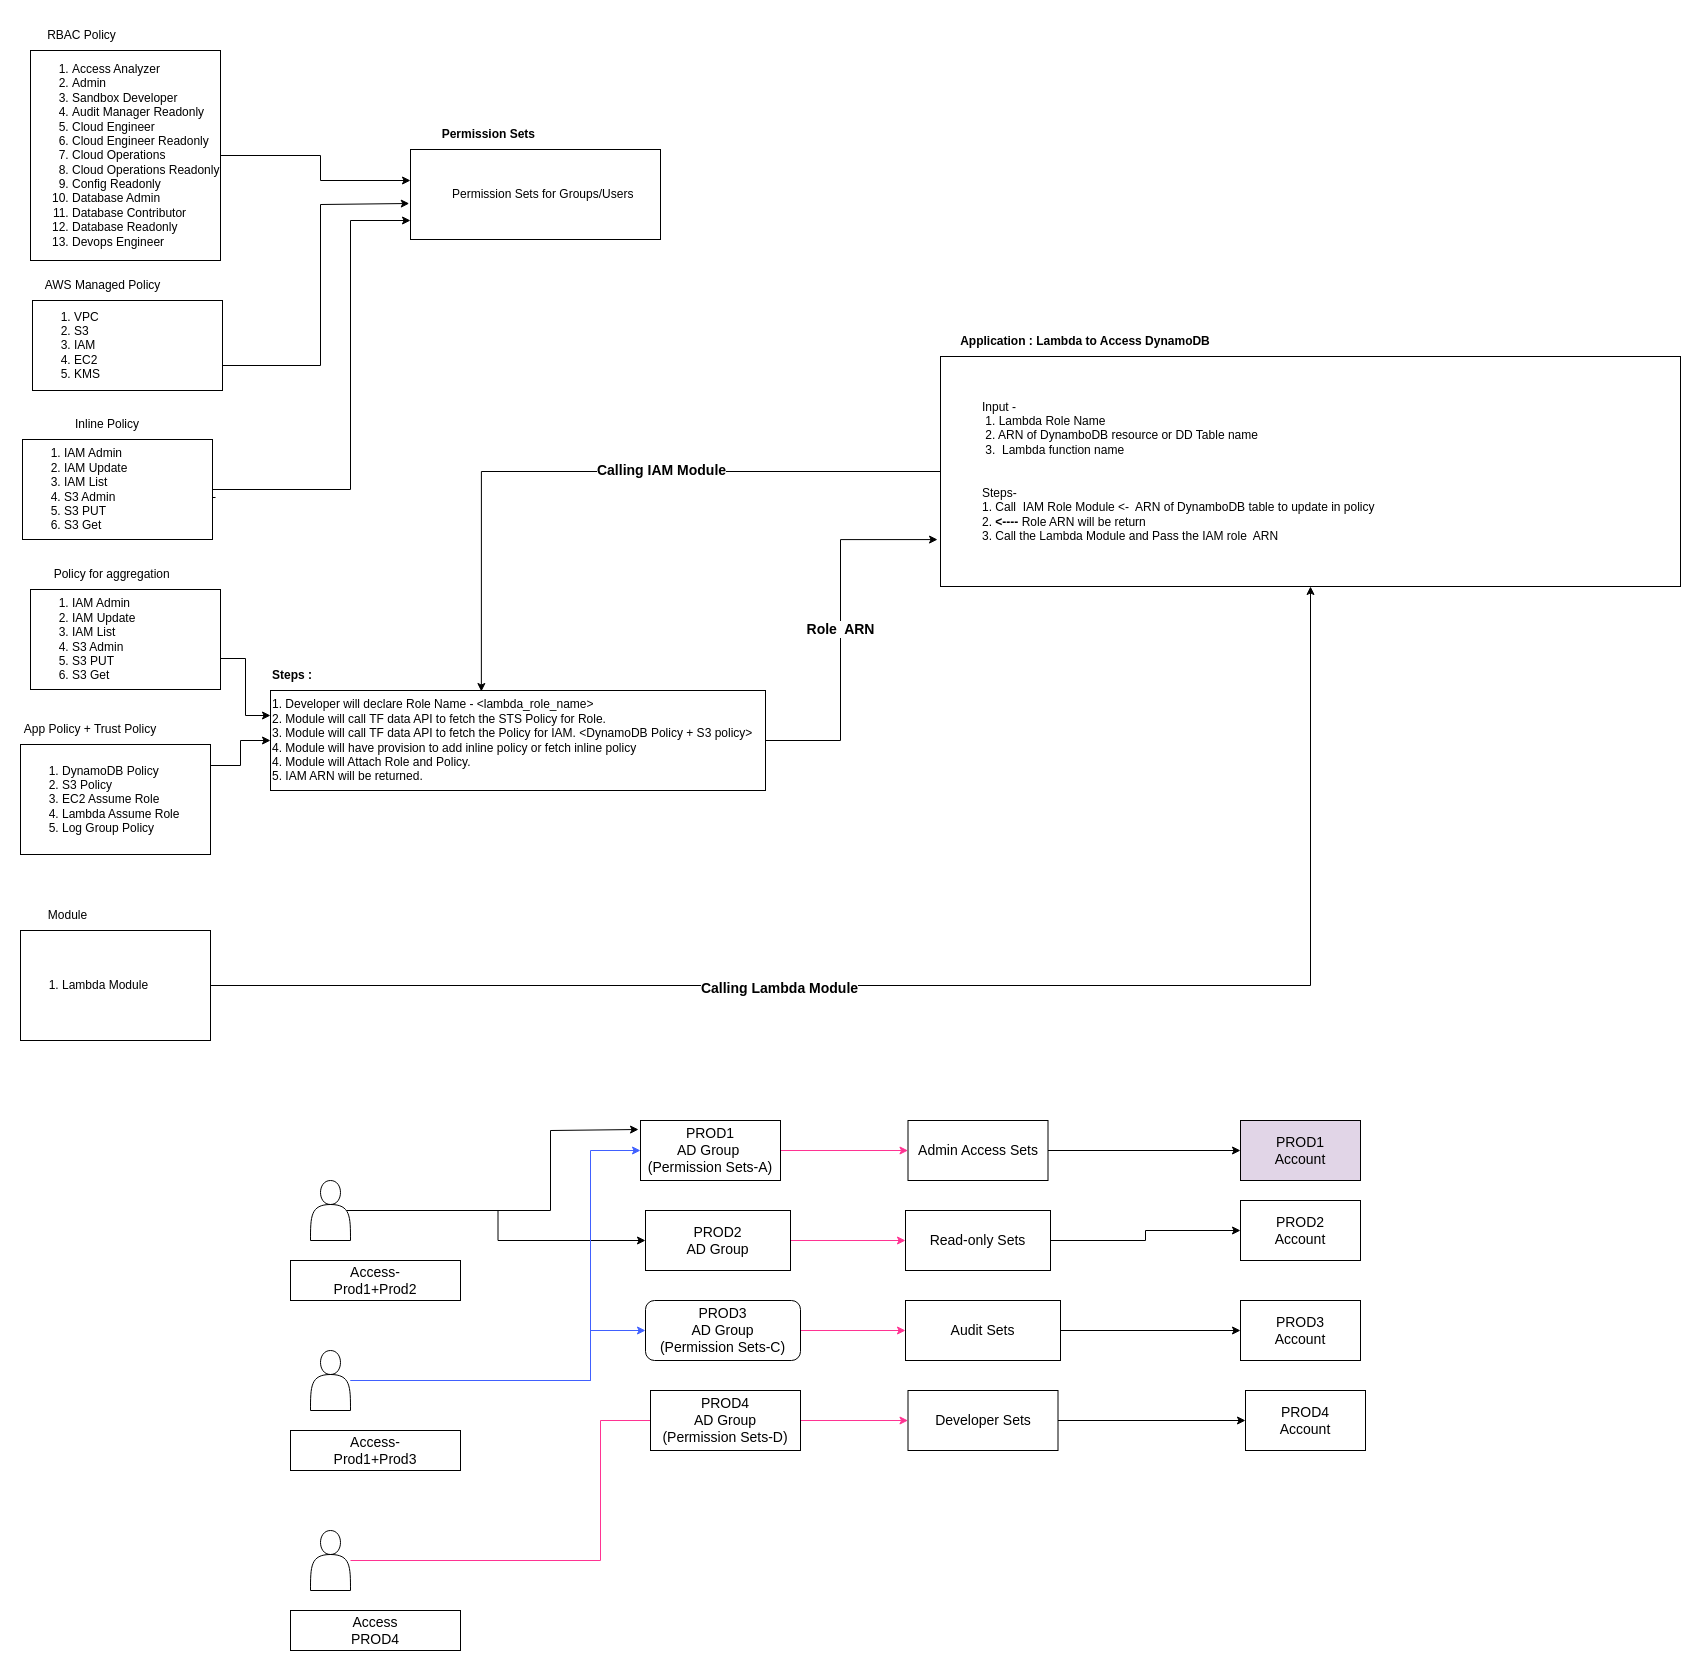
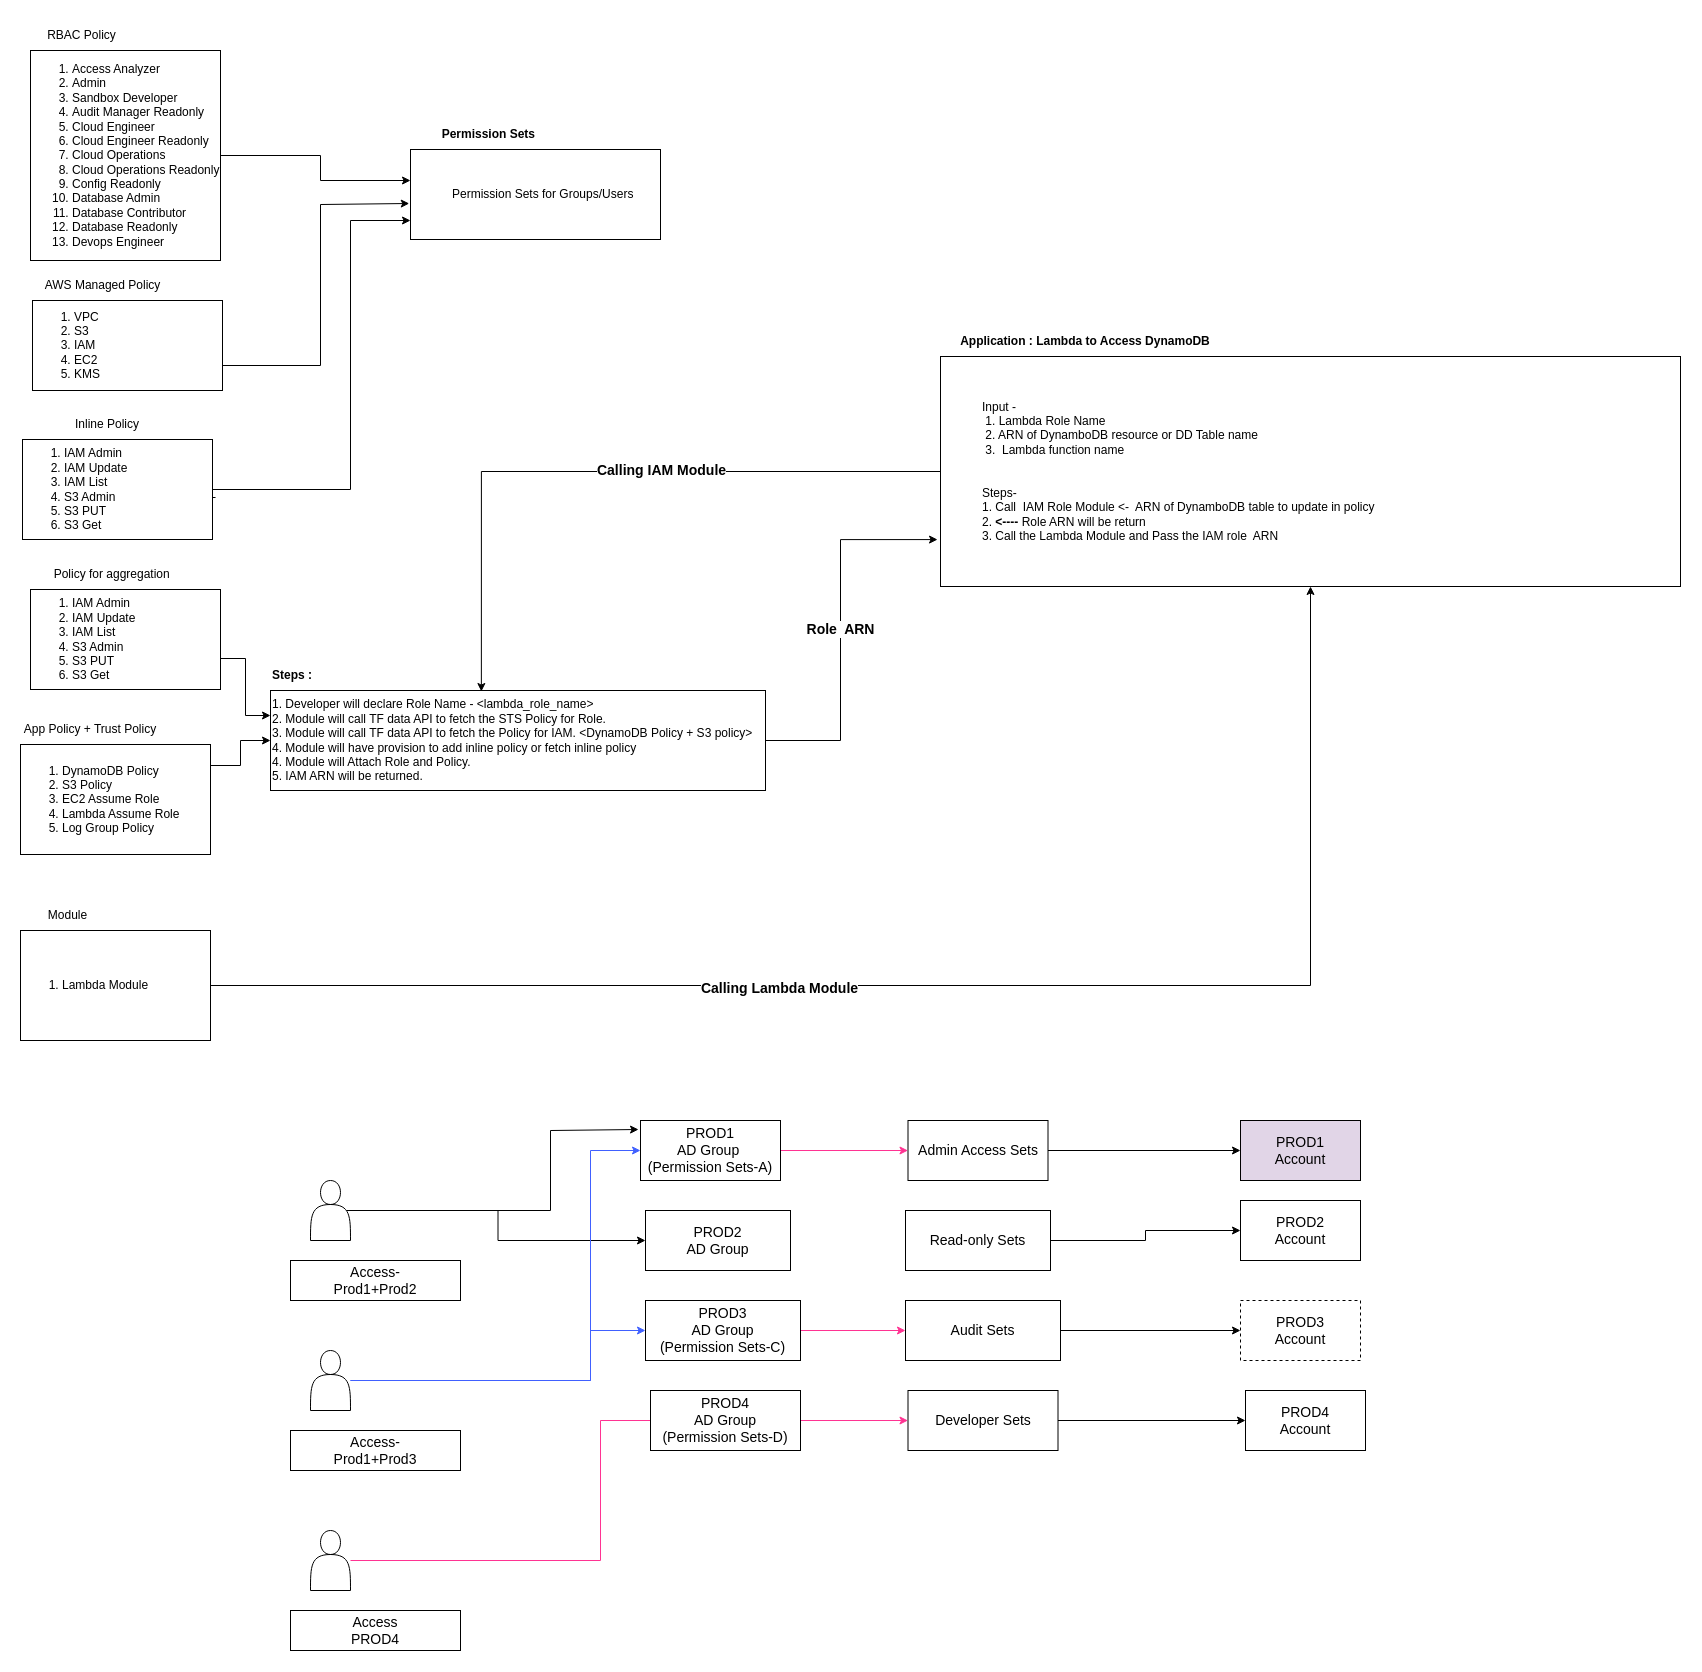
(845, 1241) -> none
(723, 1331) -> (723, 1331)
(1301, 1331) -> (1301, 1331)
